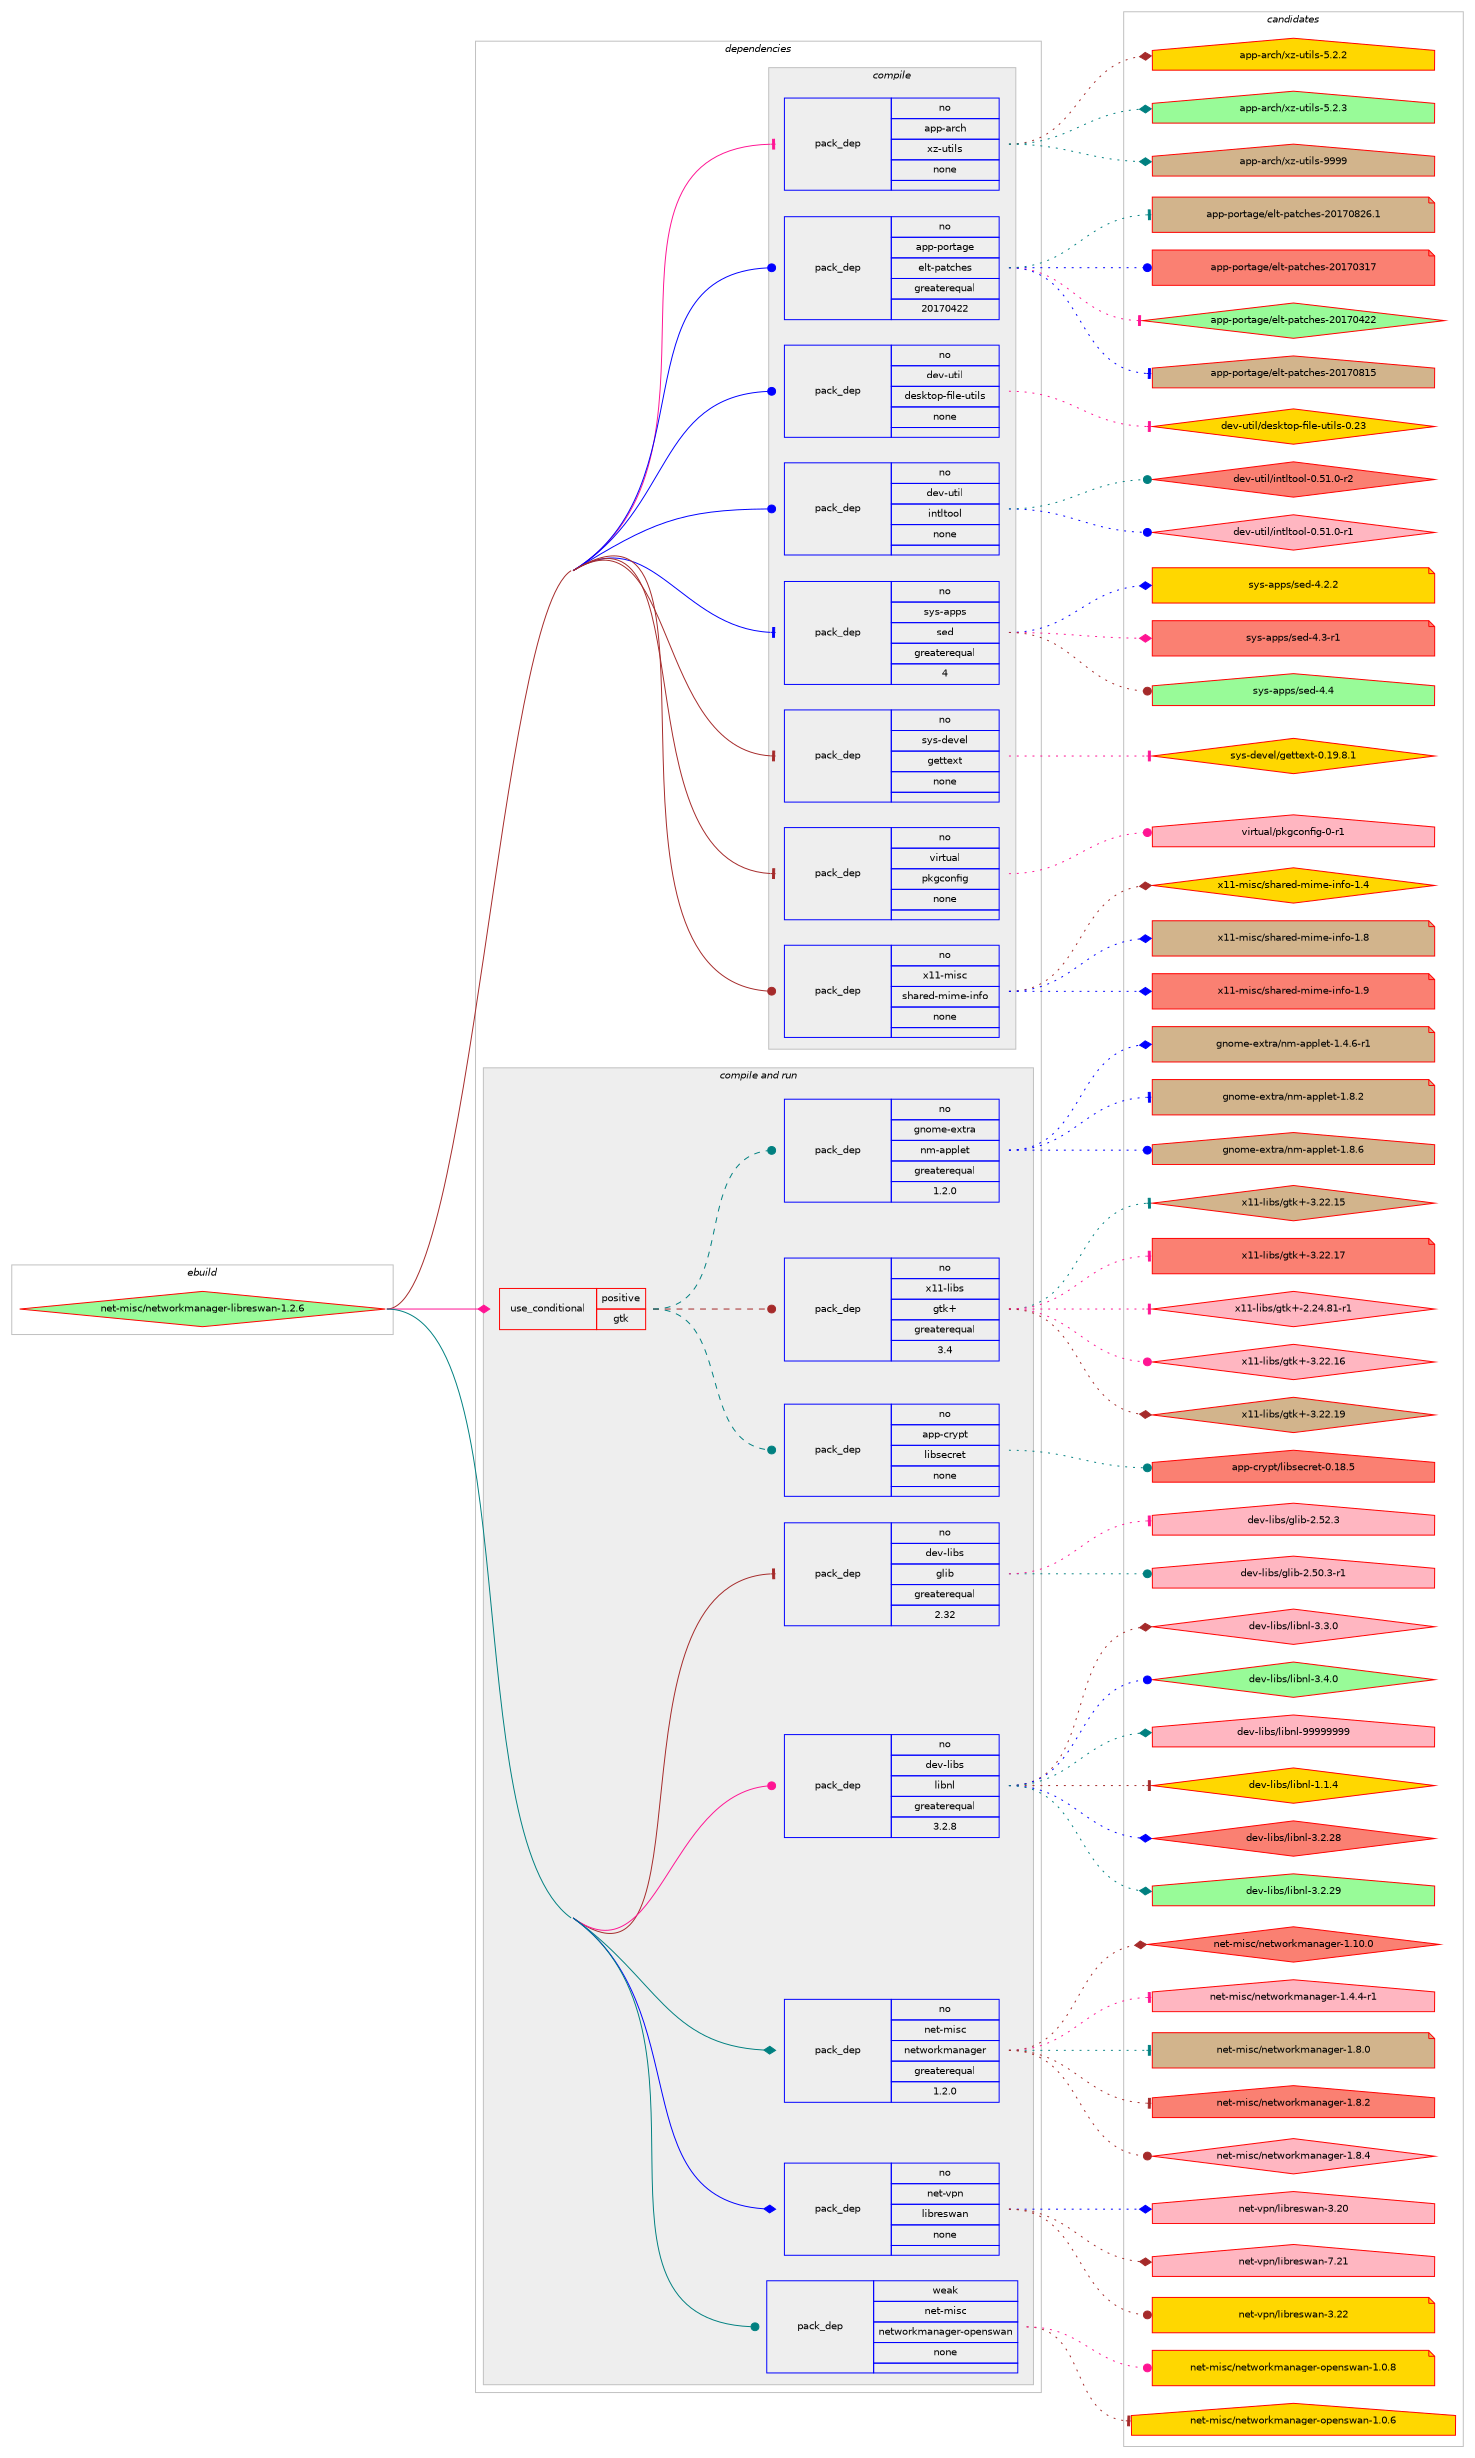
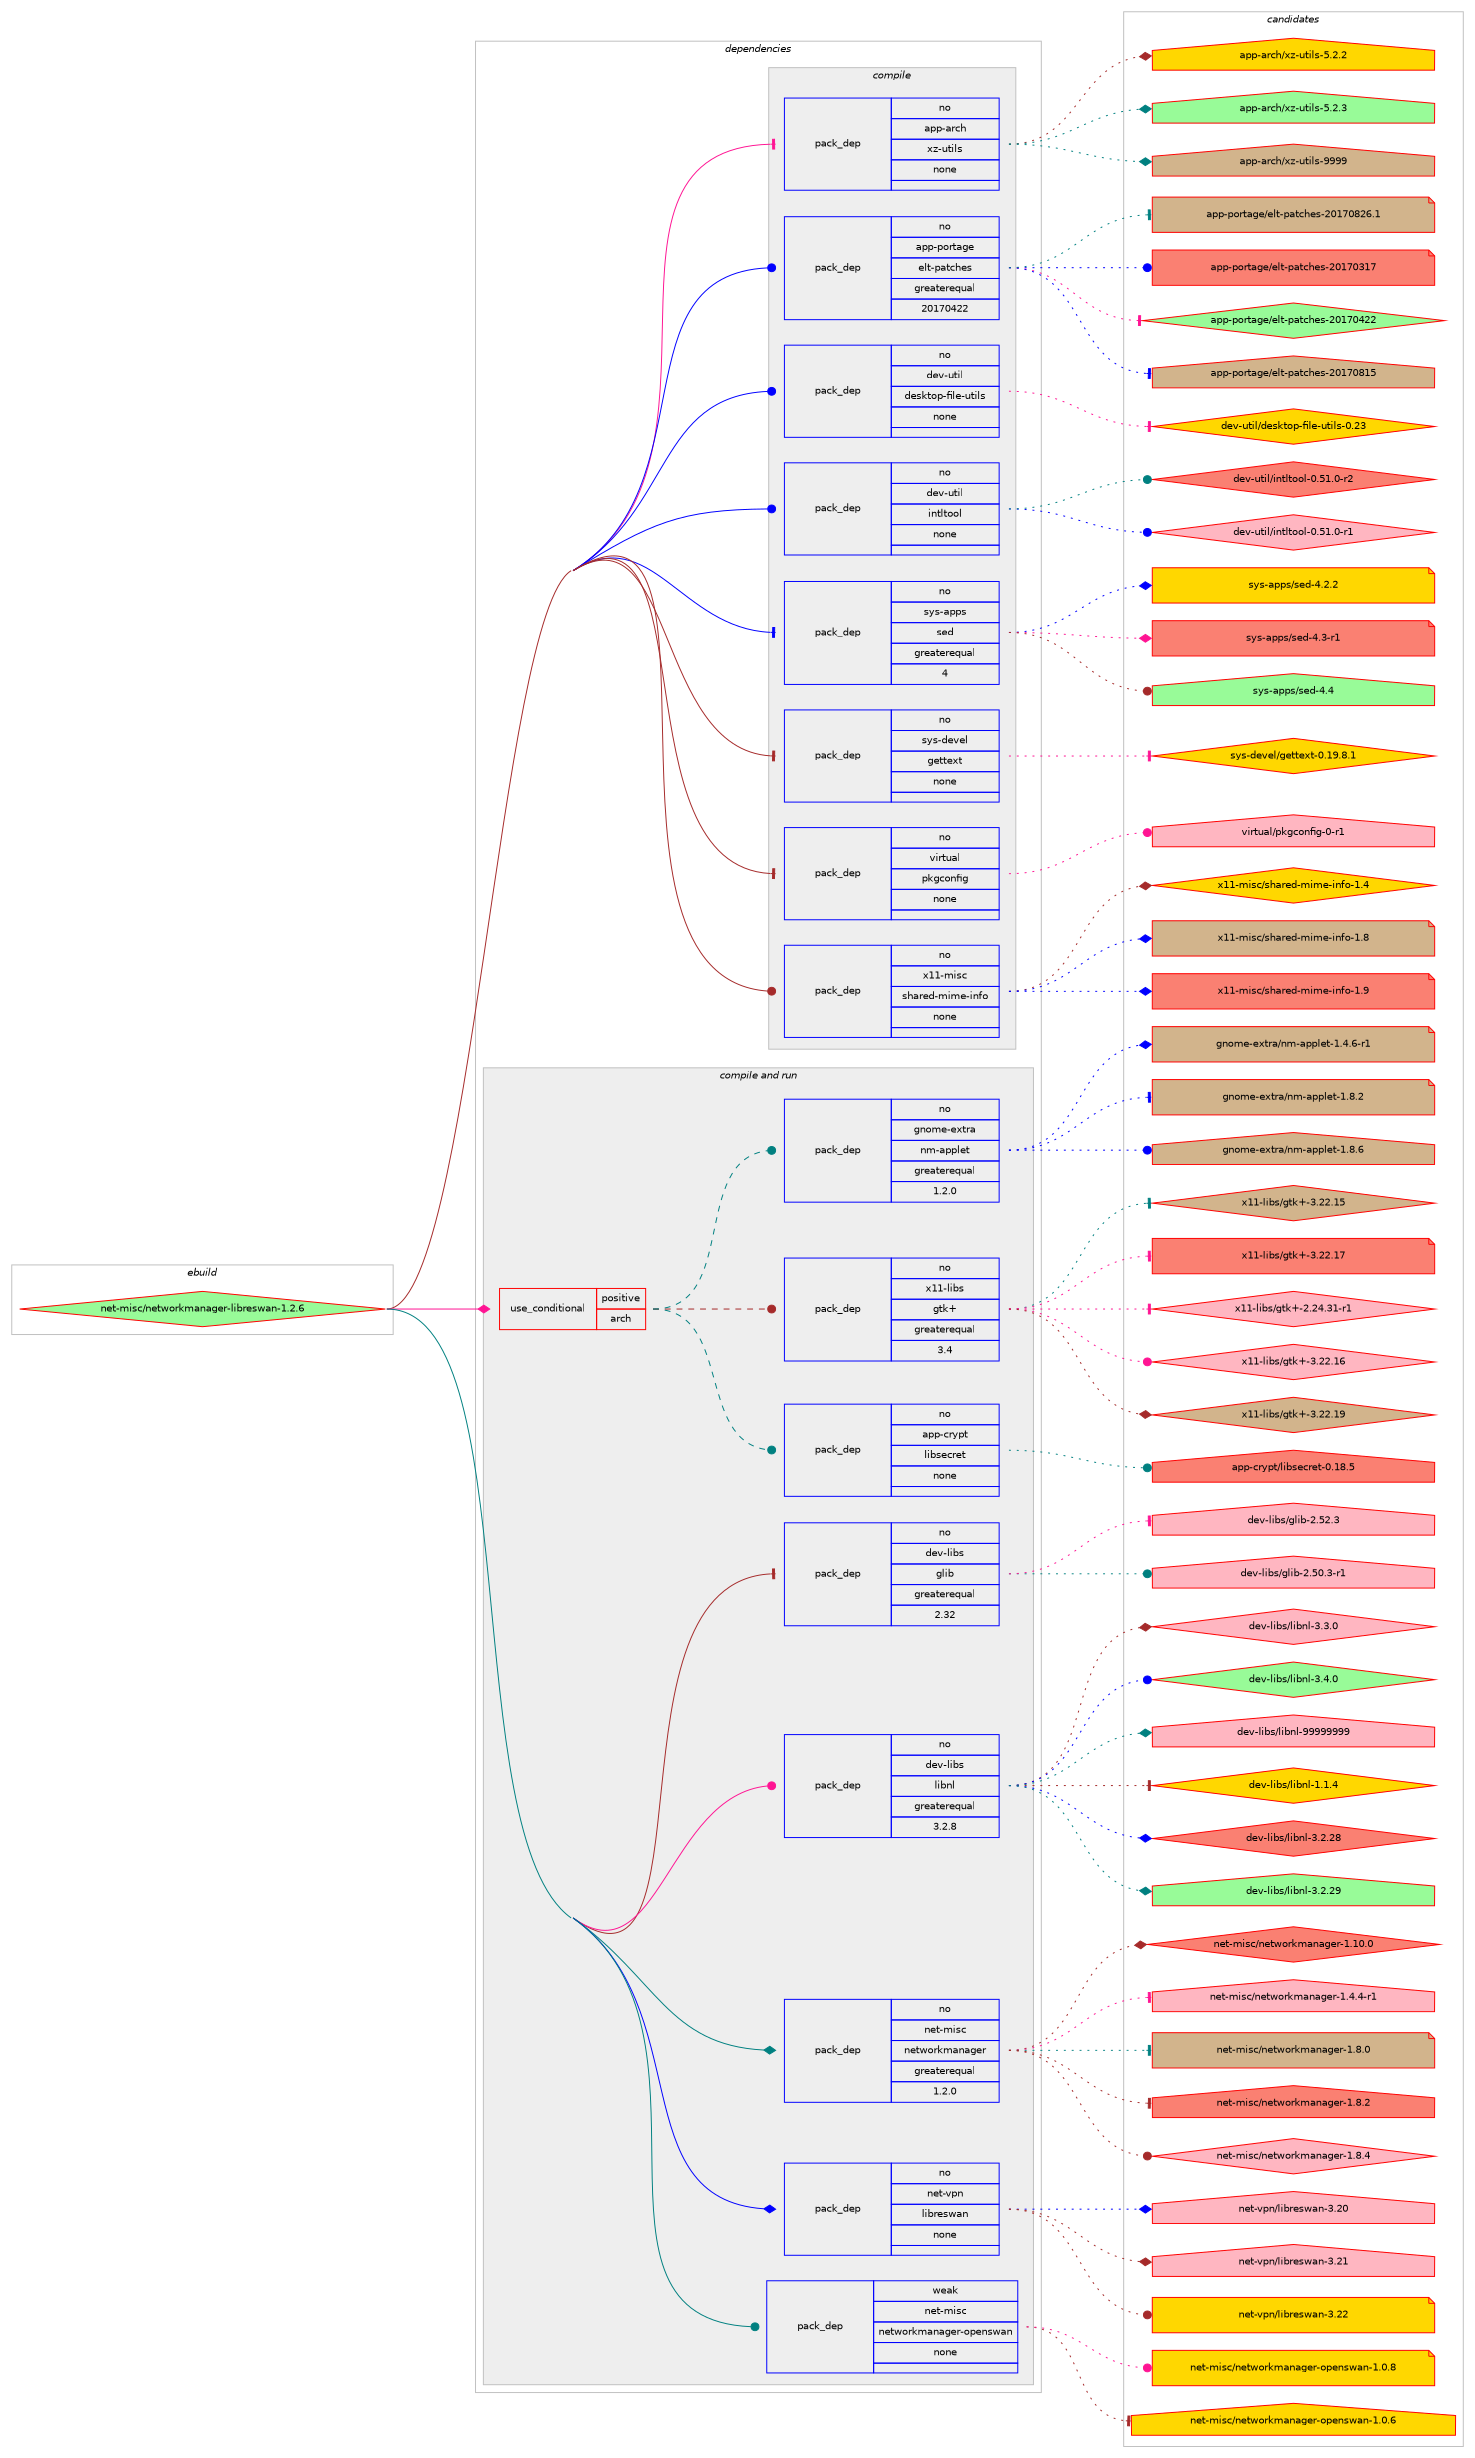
(1293, 1309) -> (1293, 1309)
(621, 1319) -> (621, 1319)
(1293, 2262) -> (1293, 2262)
